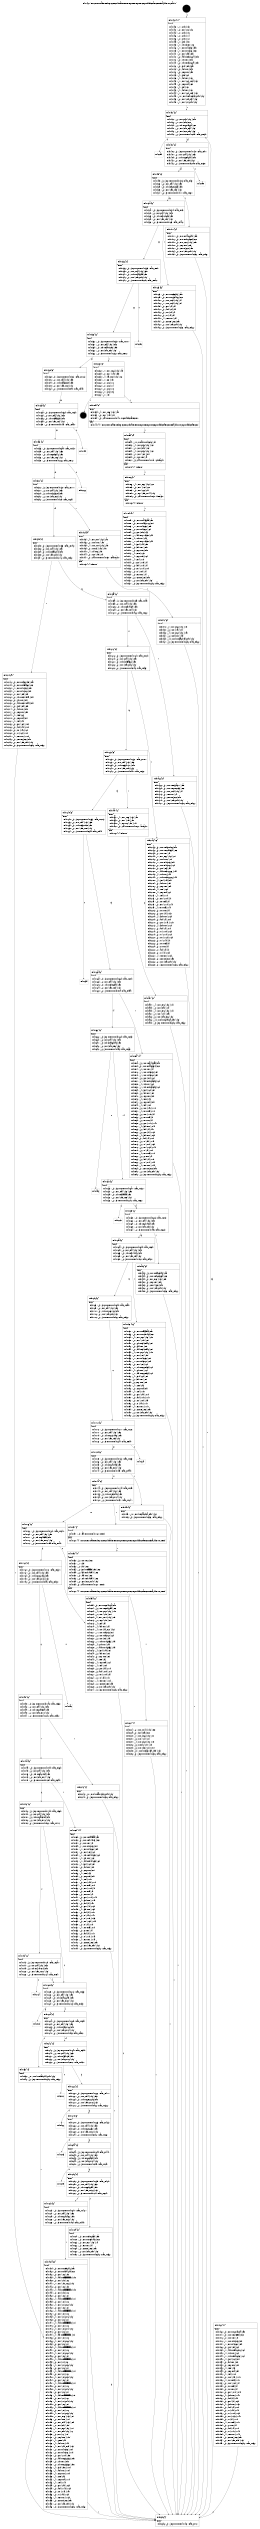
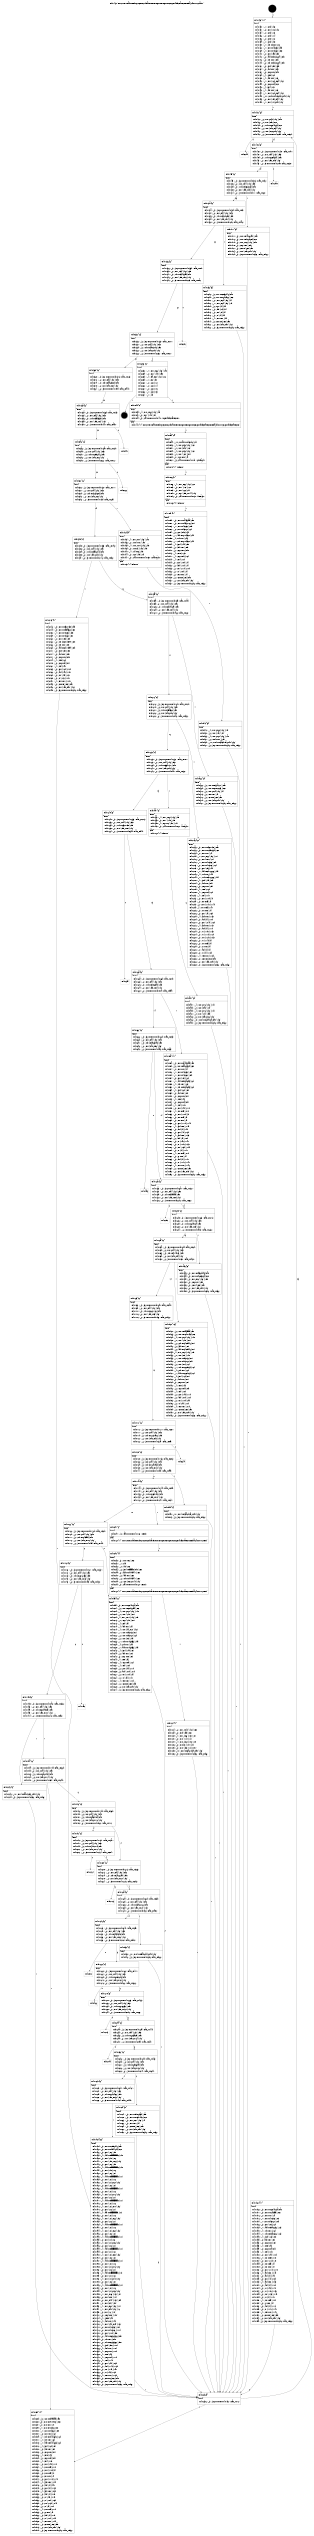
(114, 2252) -> (140, 2433)
